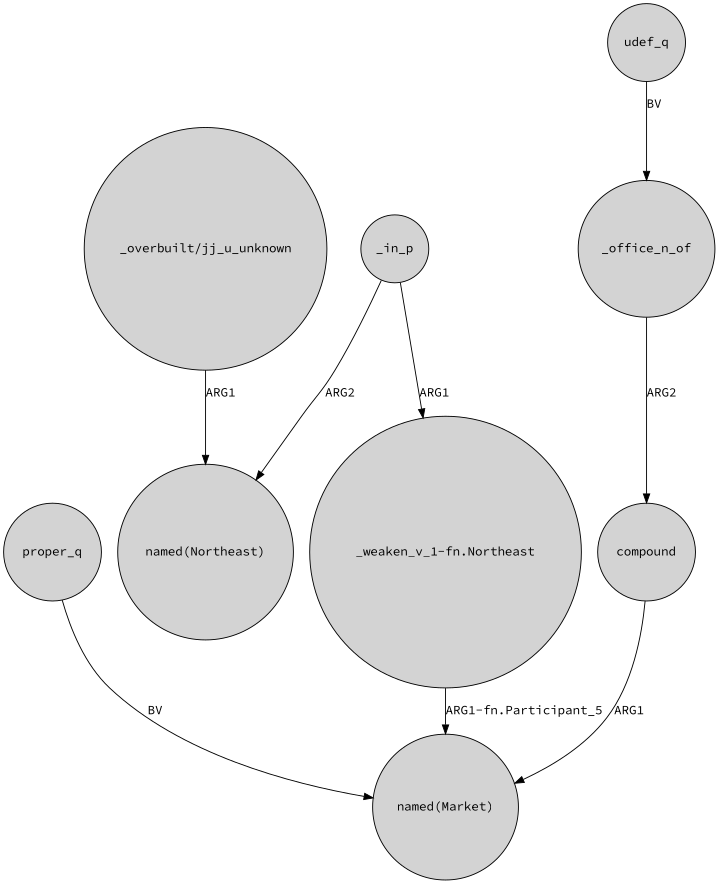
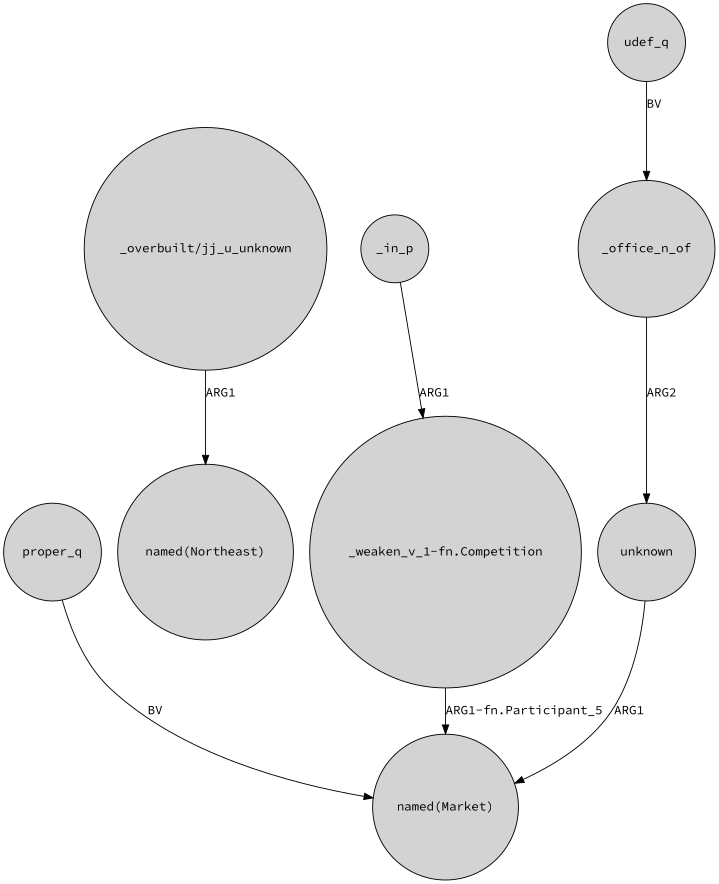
(328, 381) -> none
(446, 552) -> (446, 552)
(647, 552) -> (647, 552)
